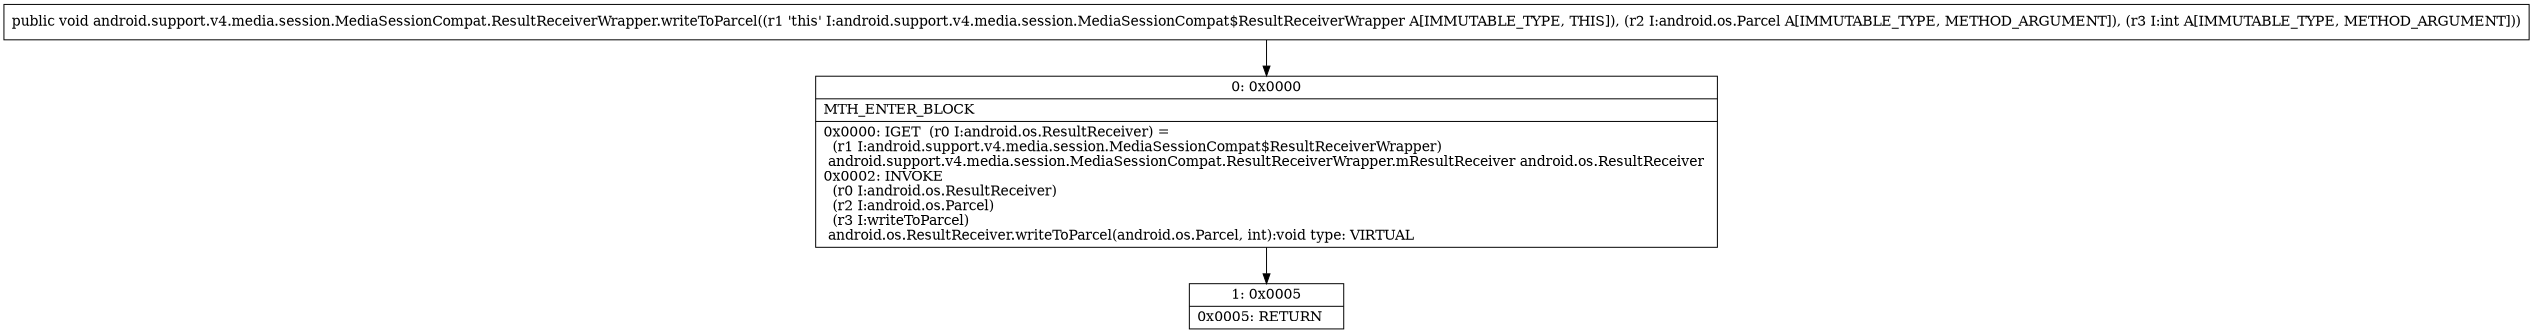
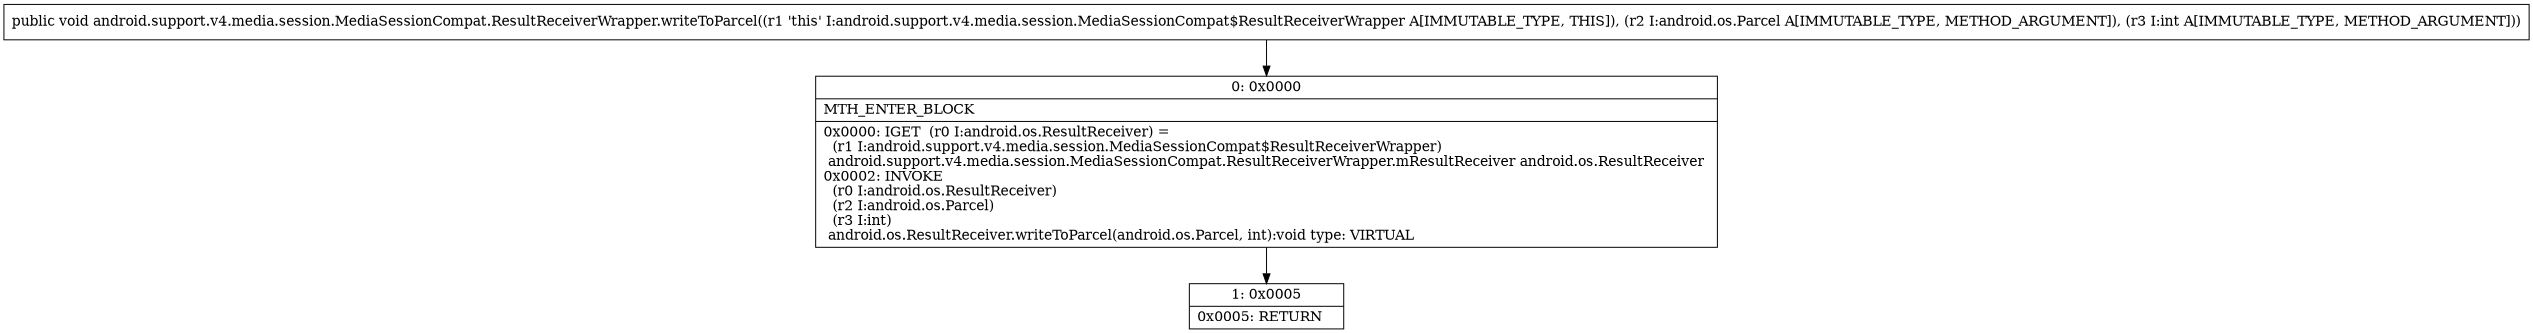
(896, 221) -> (858, 221)
